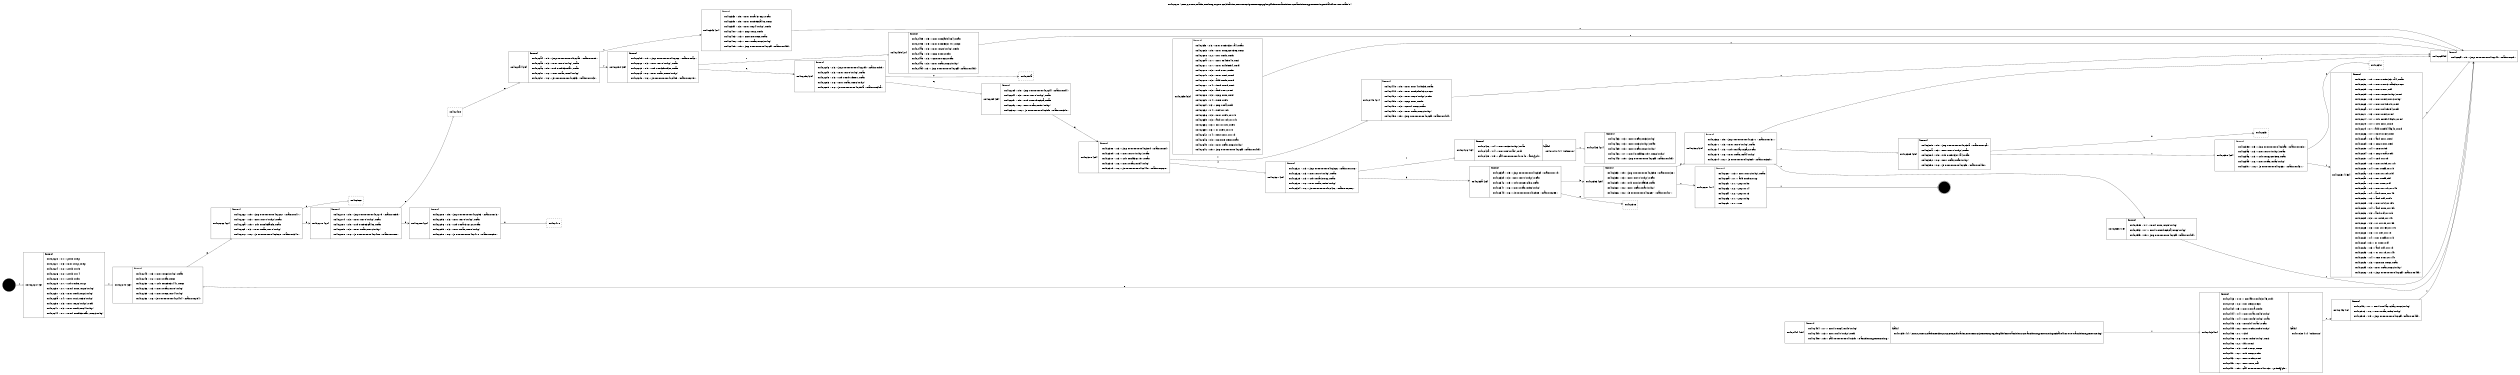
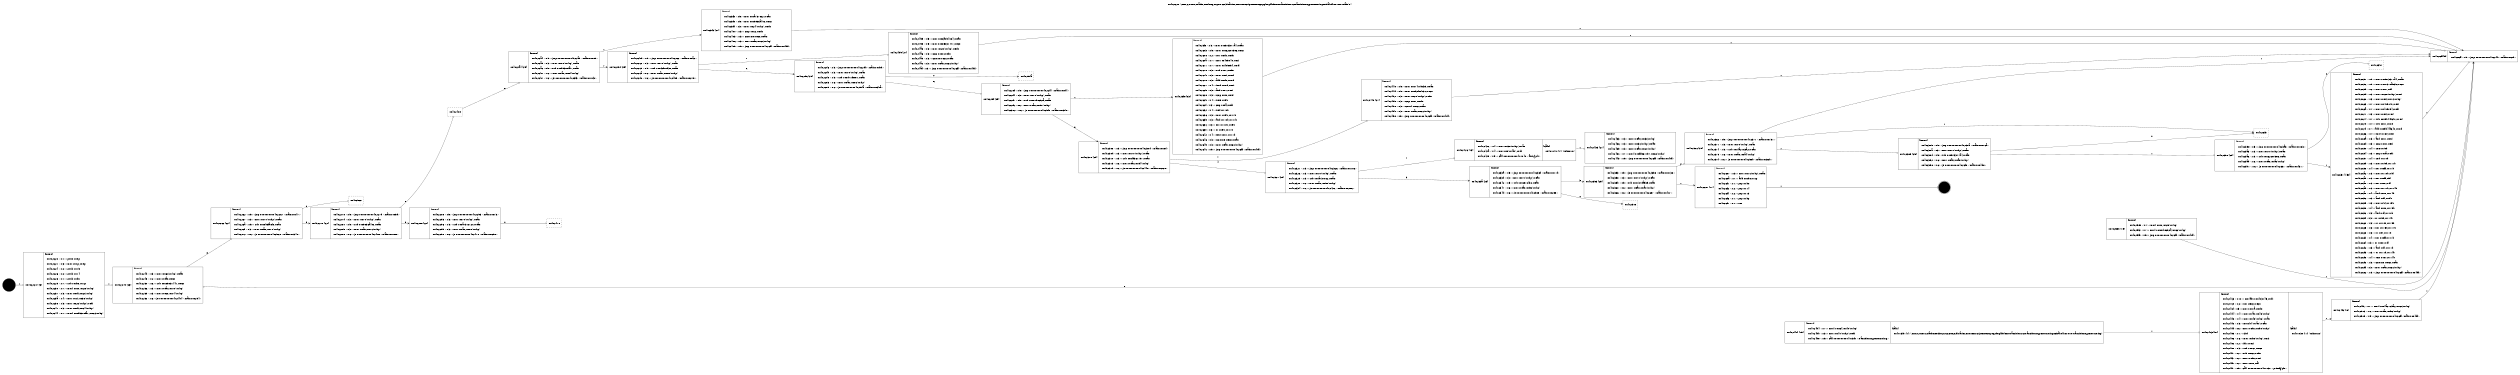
none -> (1121, 98)
(1966, 174) -> (2014, 126)
